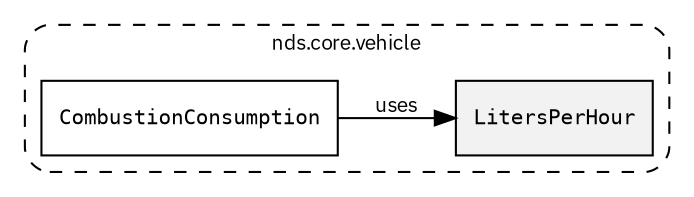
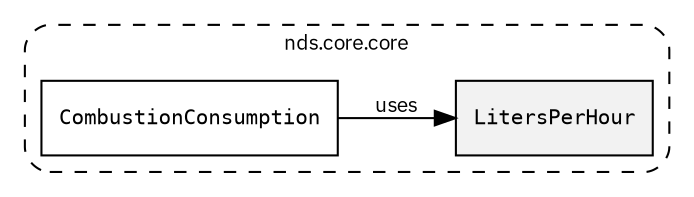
(347, 45) -> (347, 45)
